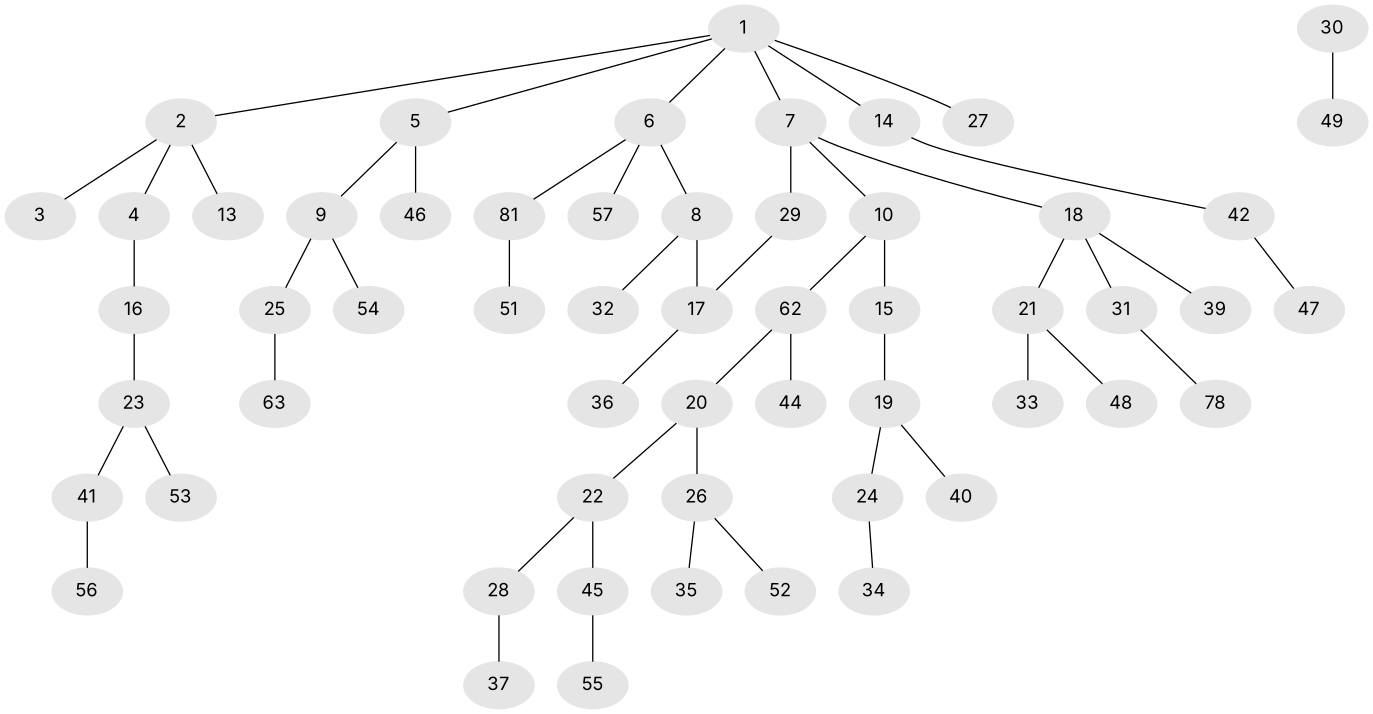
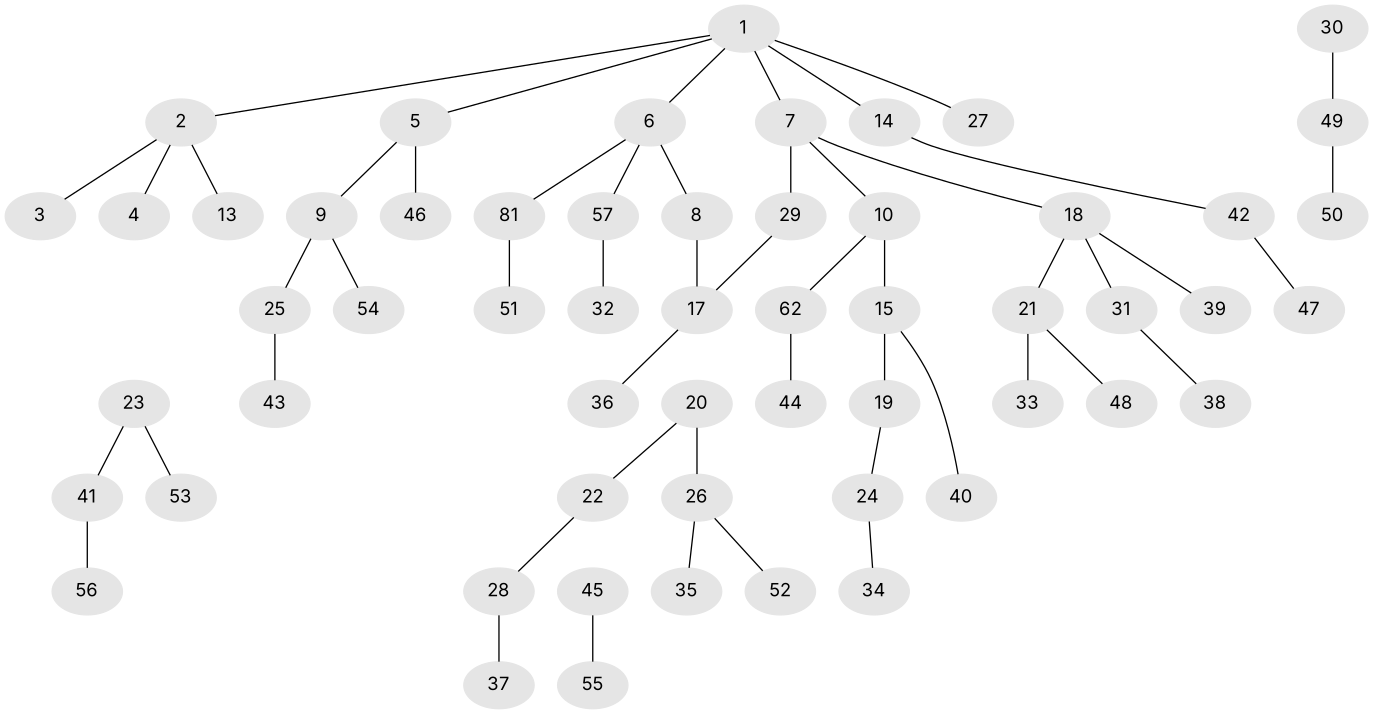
none -> (1333, 216)
(650, 263) -> (603, 263)
(134, 310) -> none
(744, 357) -> none
(275, 404) -> (275, 404)
(1215, 404) -> (1215, 404)
(923, 451) -> (939, 399)
(593, 545) -> none
